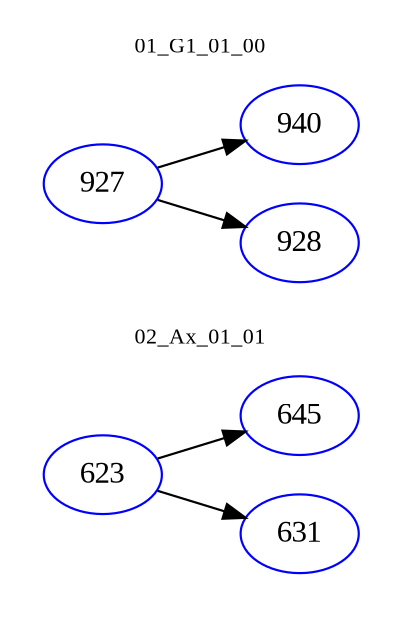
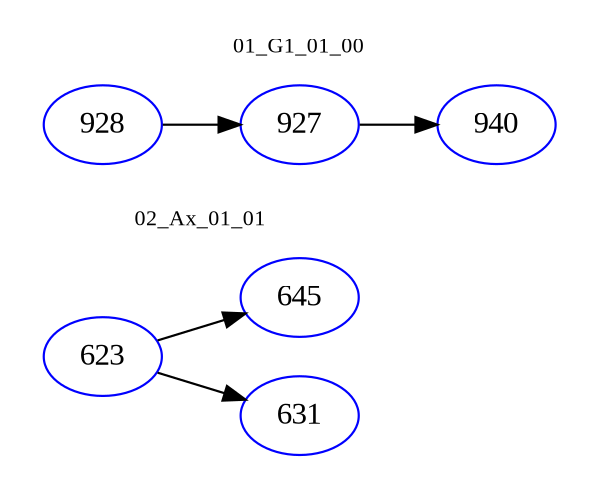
(191, 210) -> (191, 125)
